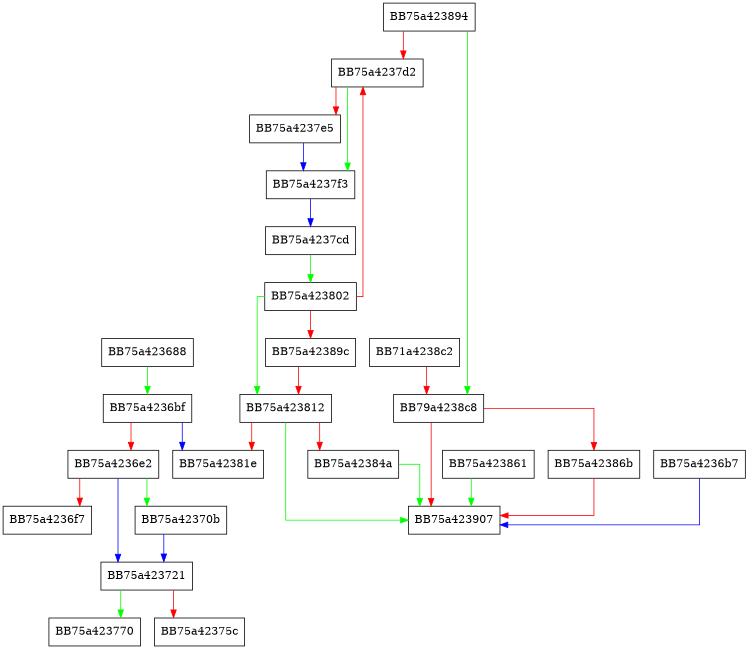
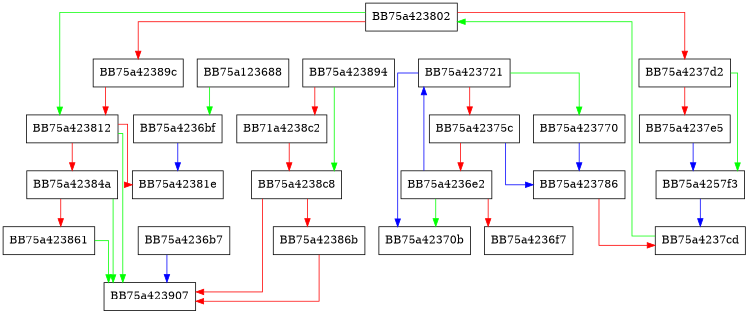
(403, 41) -> (315, 97)
(311, 185) -> (700, 185)
none -> (579, 185)
none -> (61, 209)
(148, 352) -> (243, 73)
(439, 408) -> (297, 185)
(131, 432) -> (461, 153)
(164, 544) -> (398, 136)
